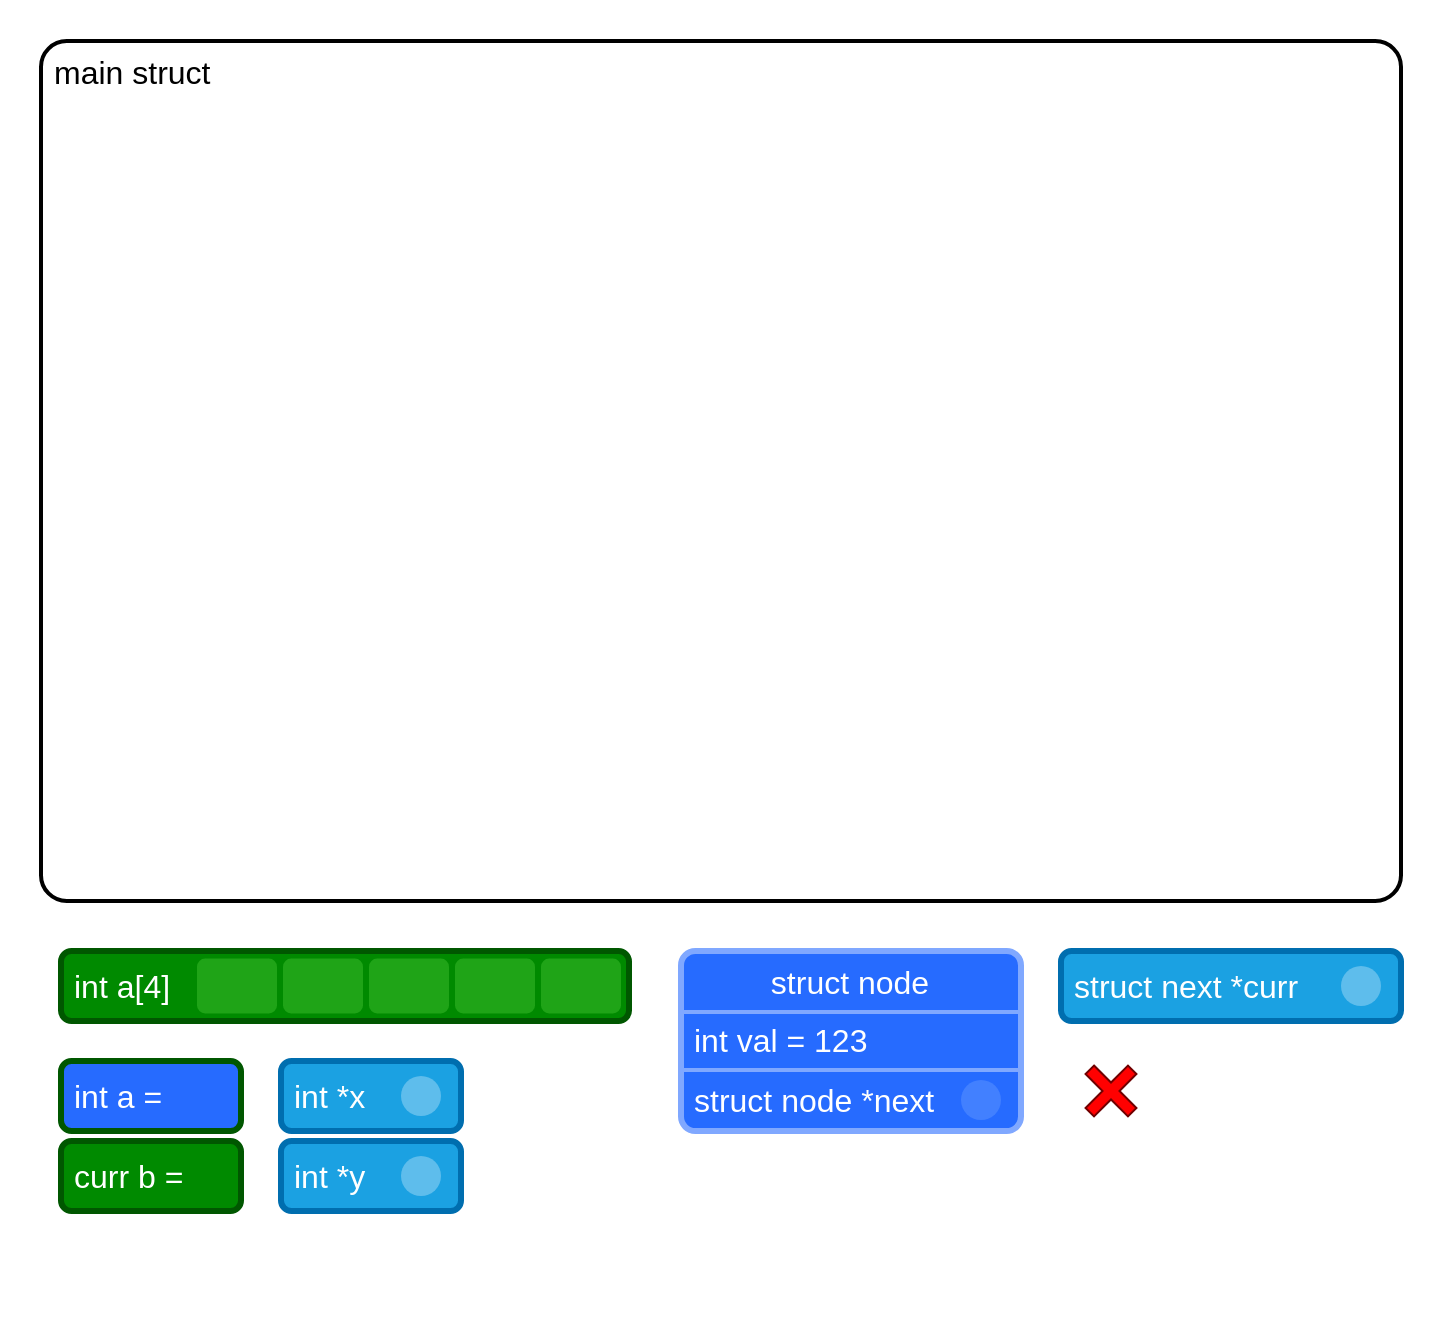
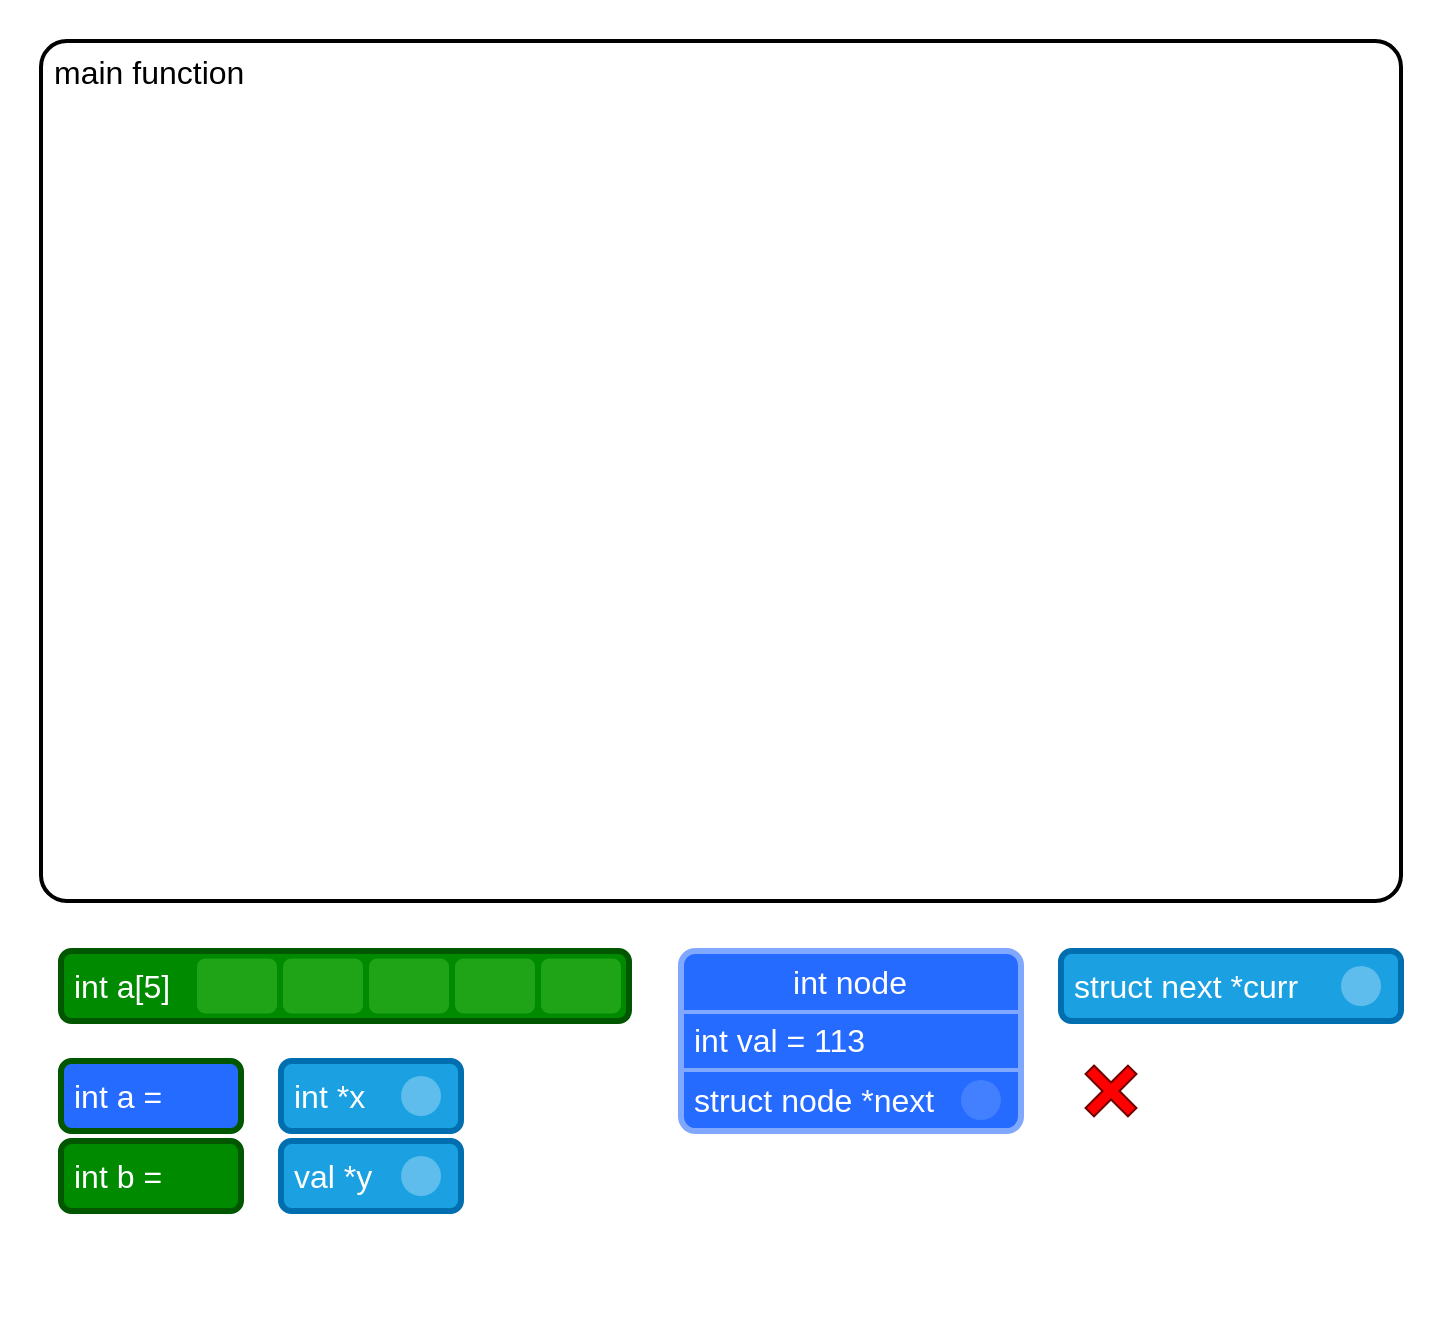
(145, 74) -> (159, 74)
(851, 984) -> (851, 984)
(138, 987) -> (138, 987)
(791, 1041) -> (791, 1041)
(138, 1177) -> (125, 1177)
(340, 1177) -> (340, 1177)
